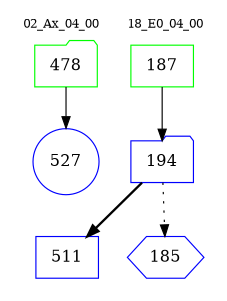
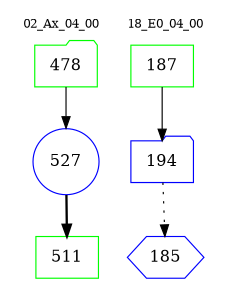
(126, 199) -> (67, 210)
(67, 257) -> (67, 257)
